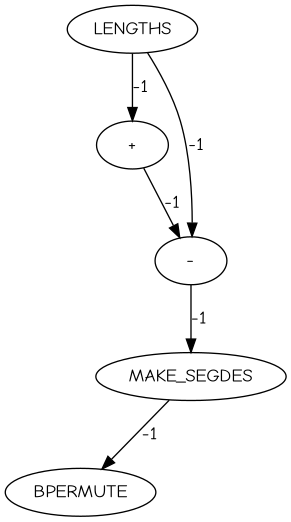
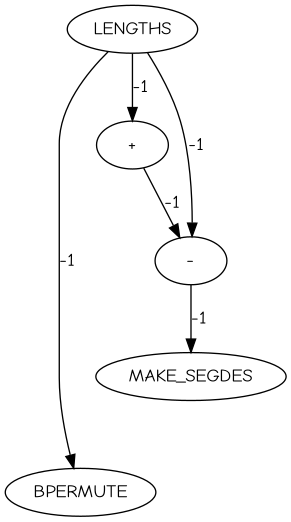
(140, 430) -> (59, 246)
